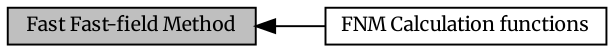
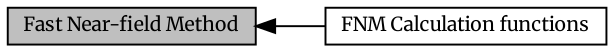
(132, 26) -> (132, 26)
